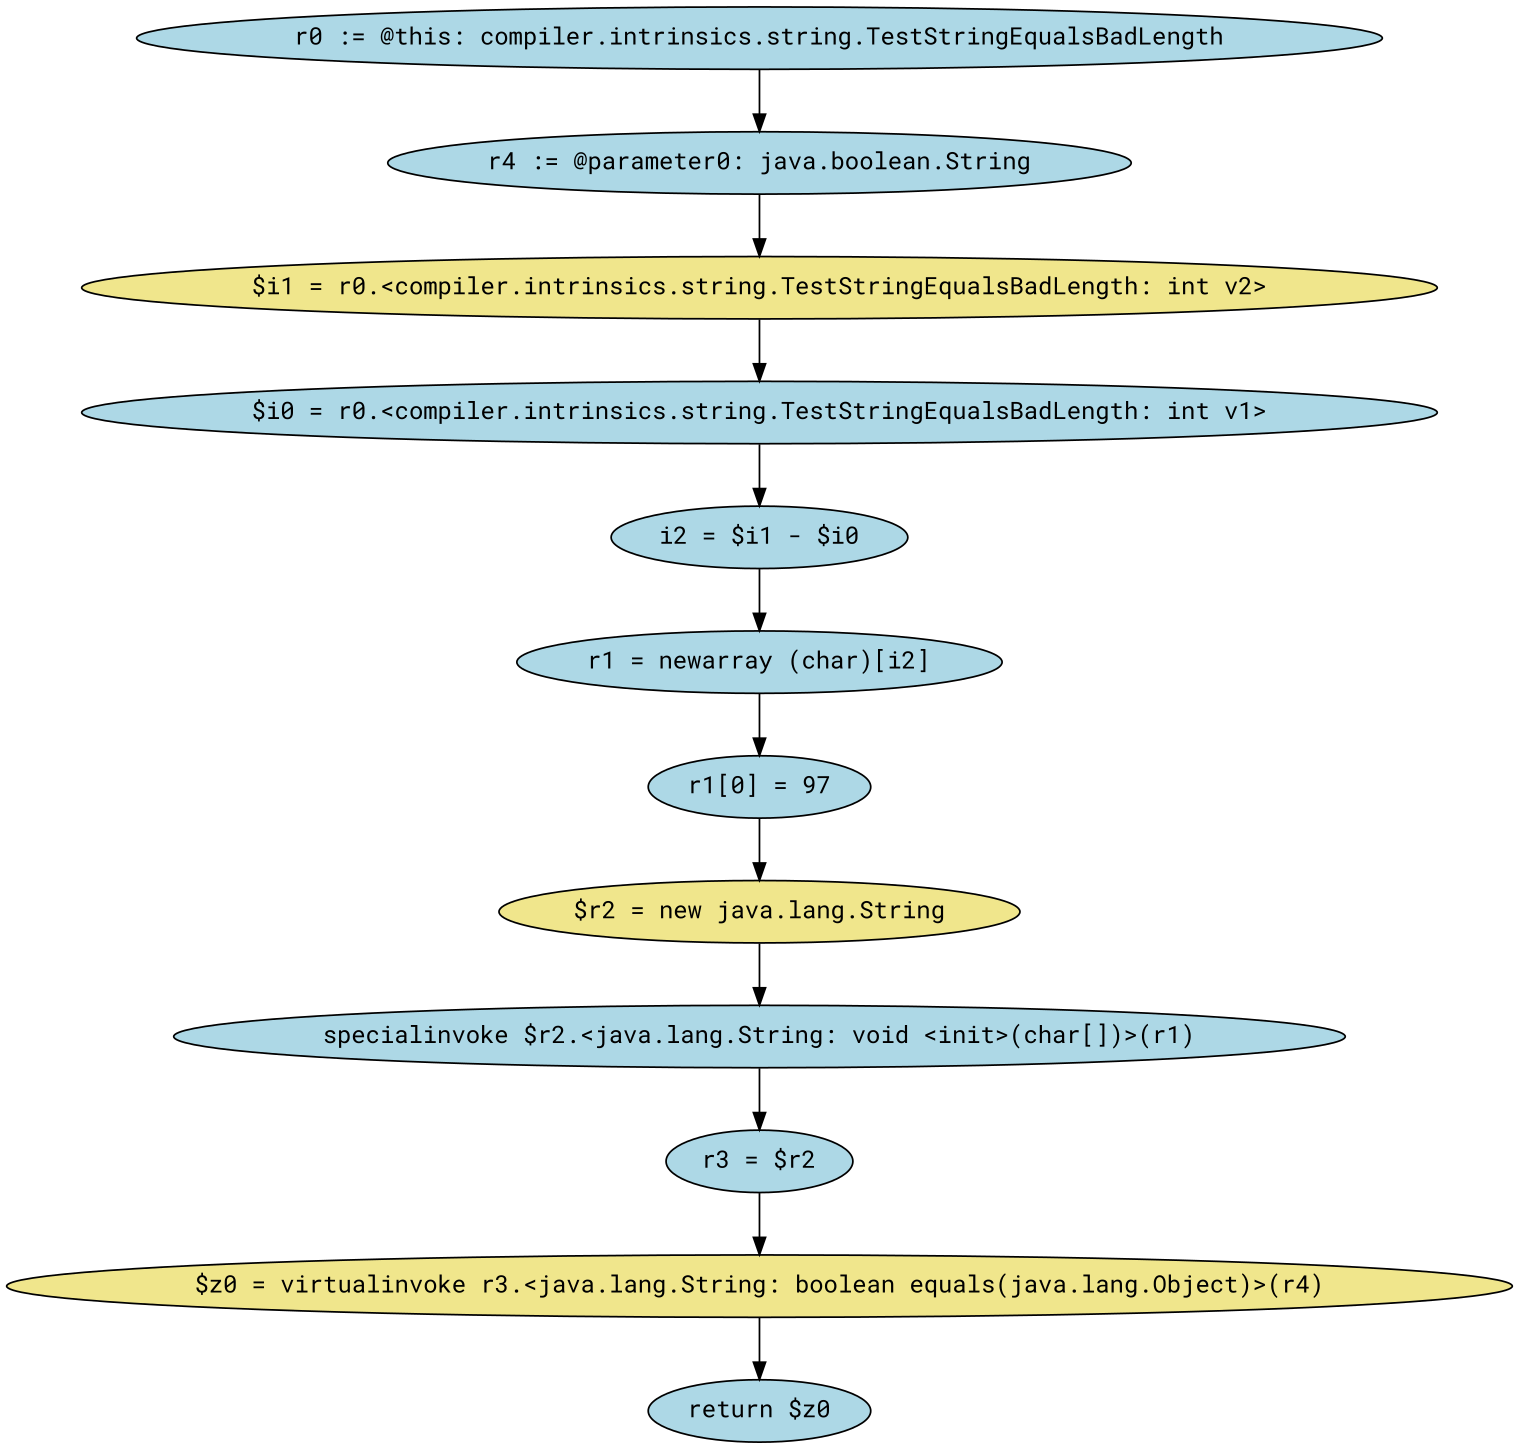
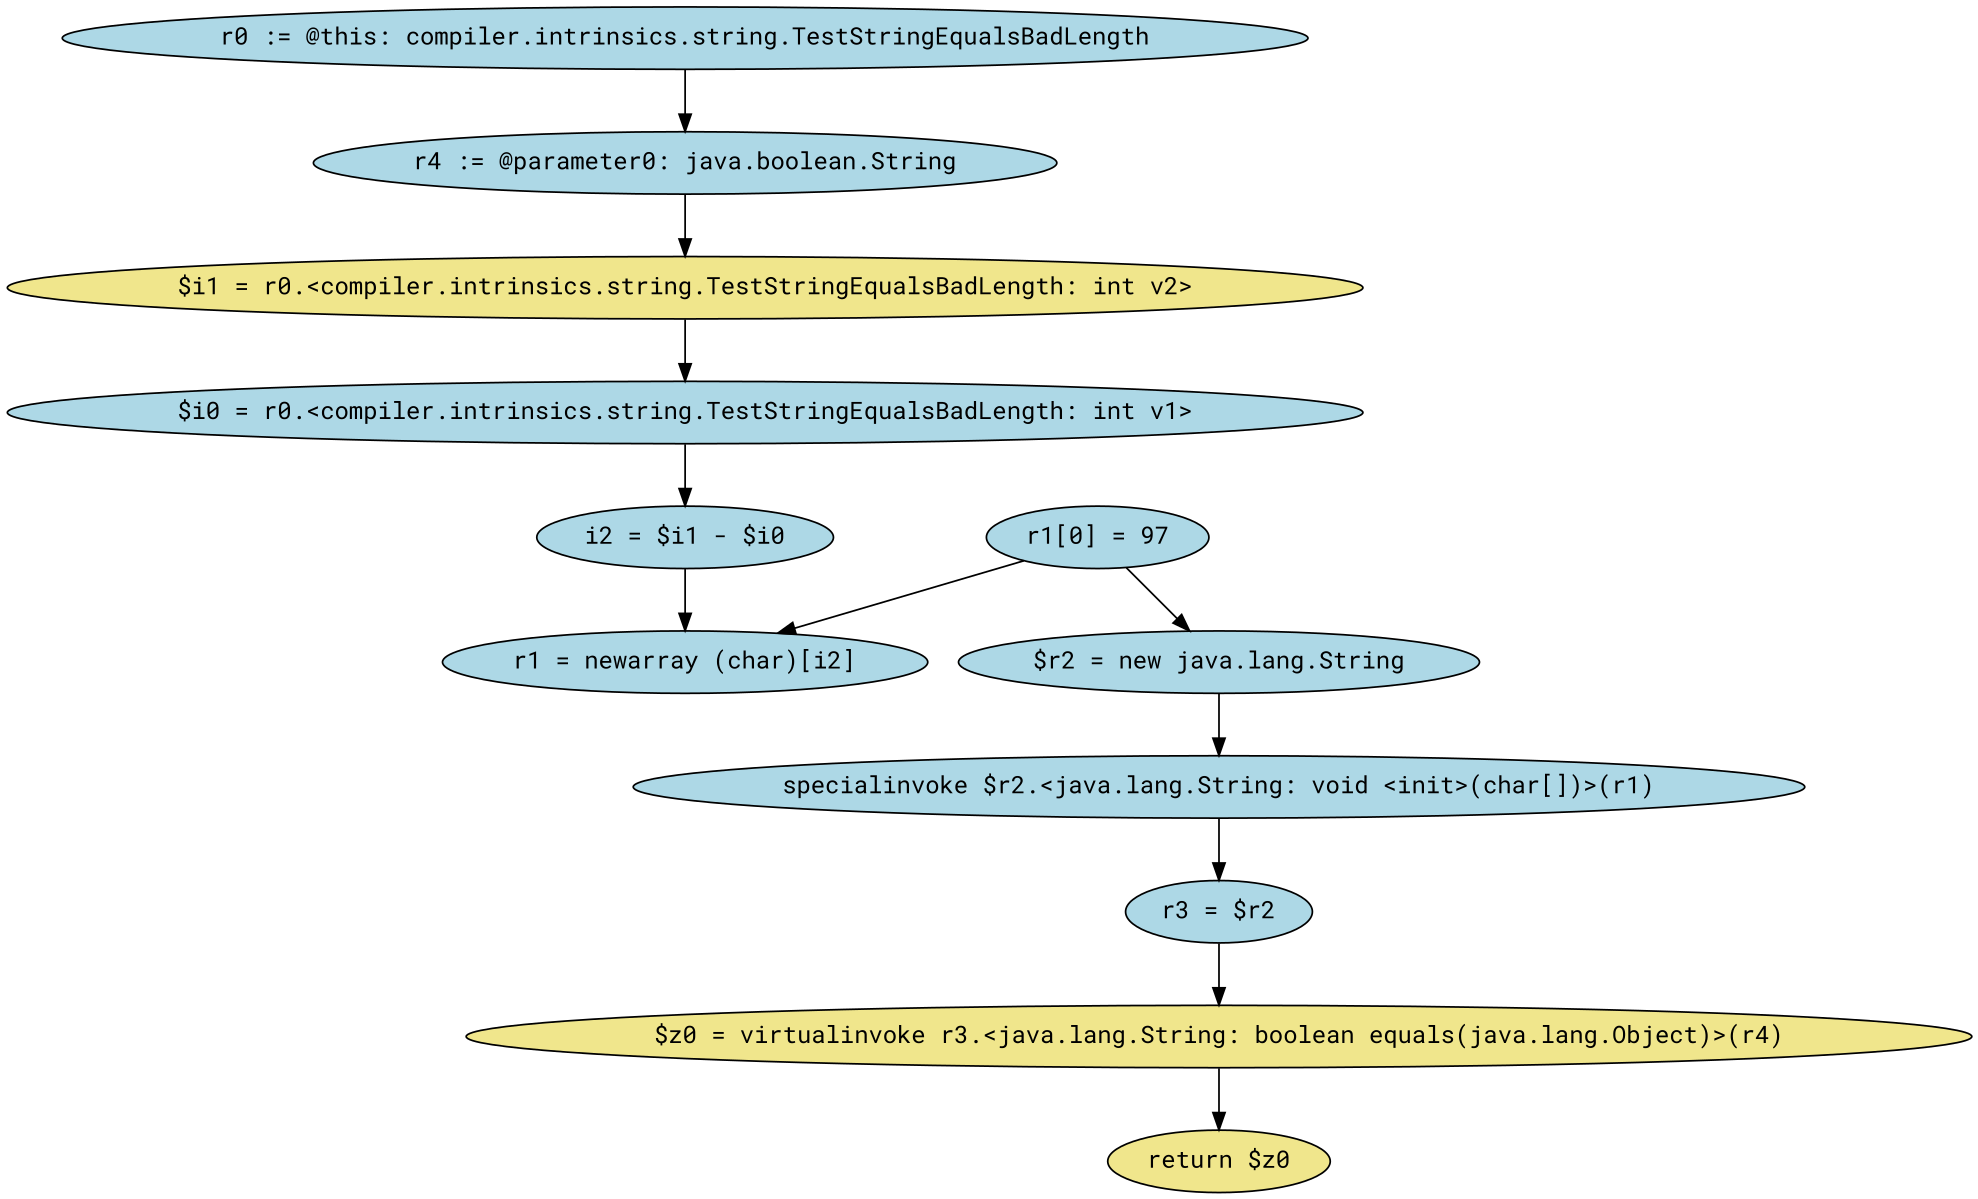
(759, 716) -> (909, 594)
(759, 912) -> (1219, 662)
(759, 1411) -> (1219, 1161)
